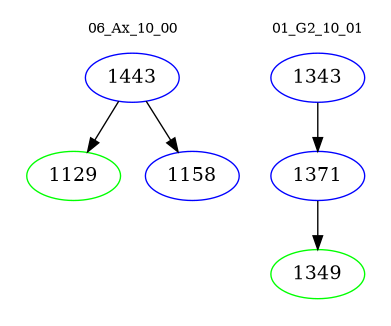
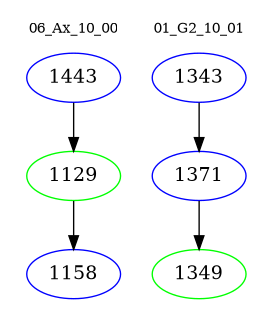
(158, 121) -> (74, 218)
